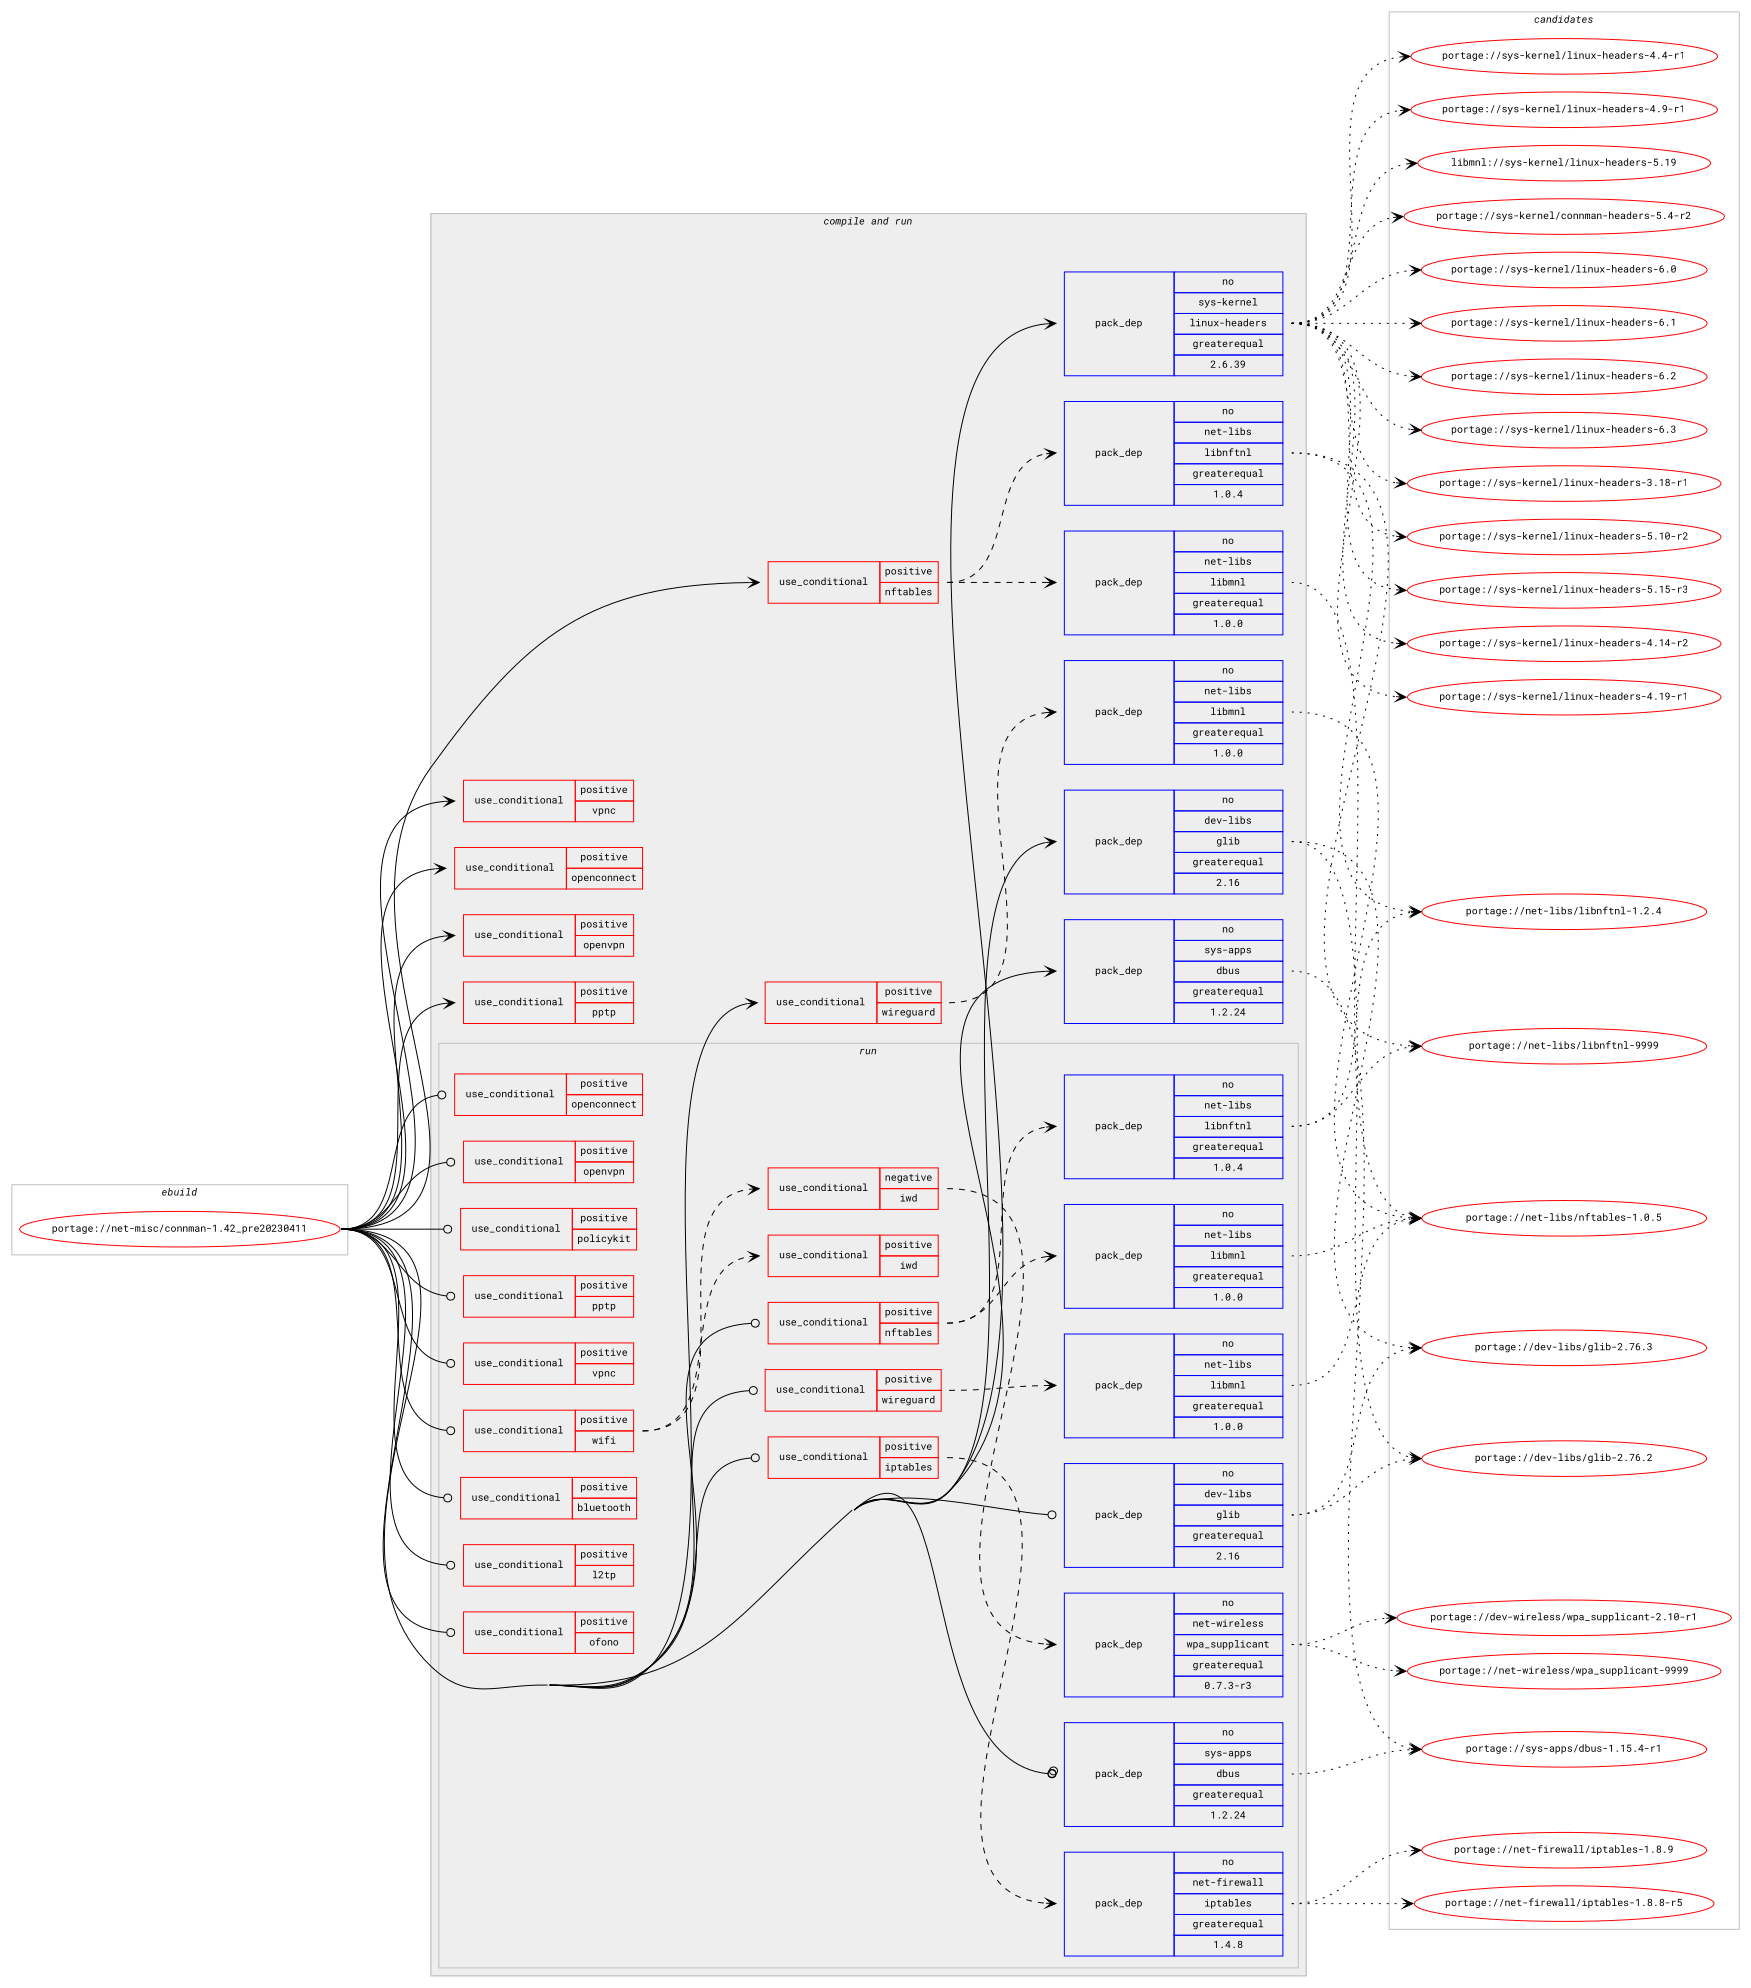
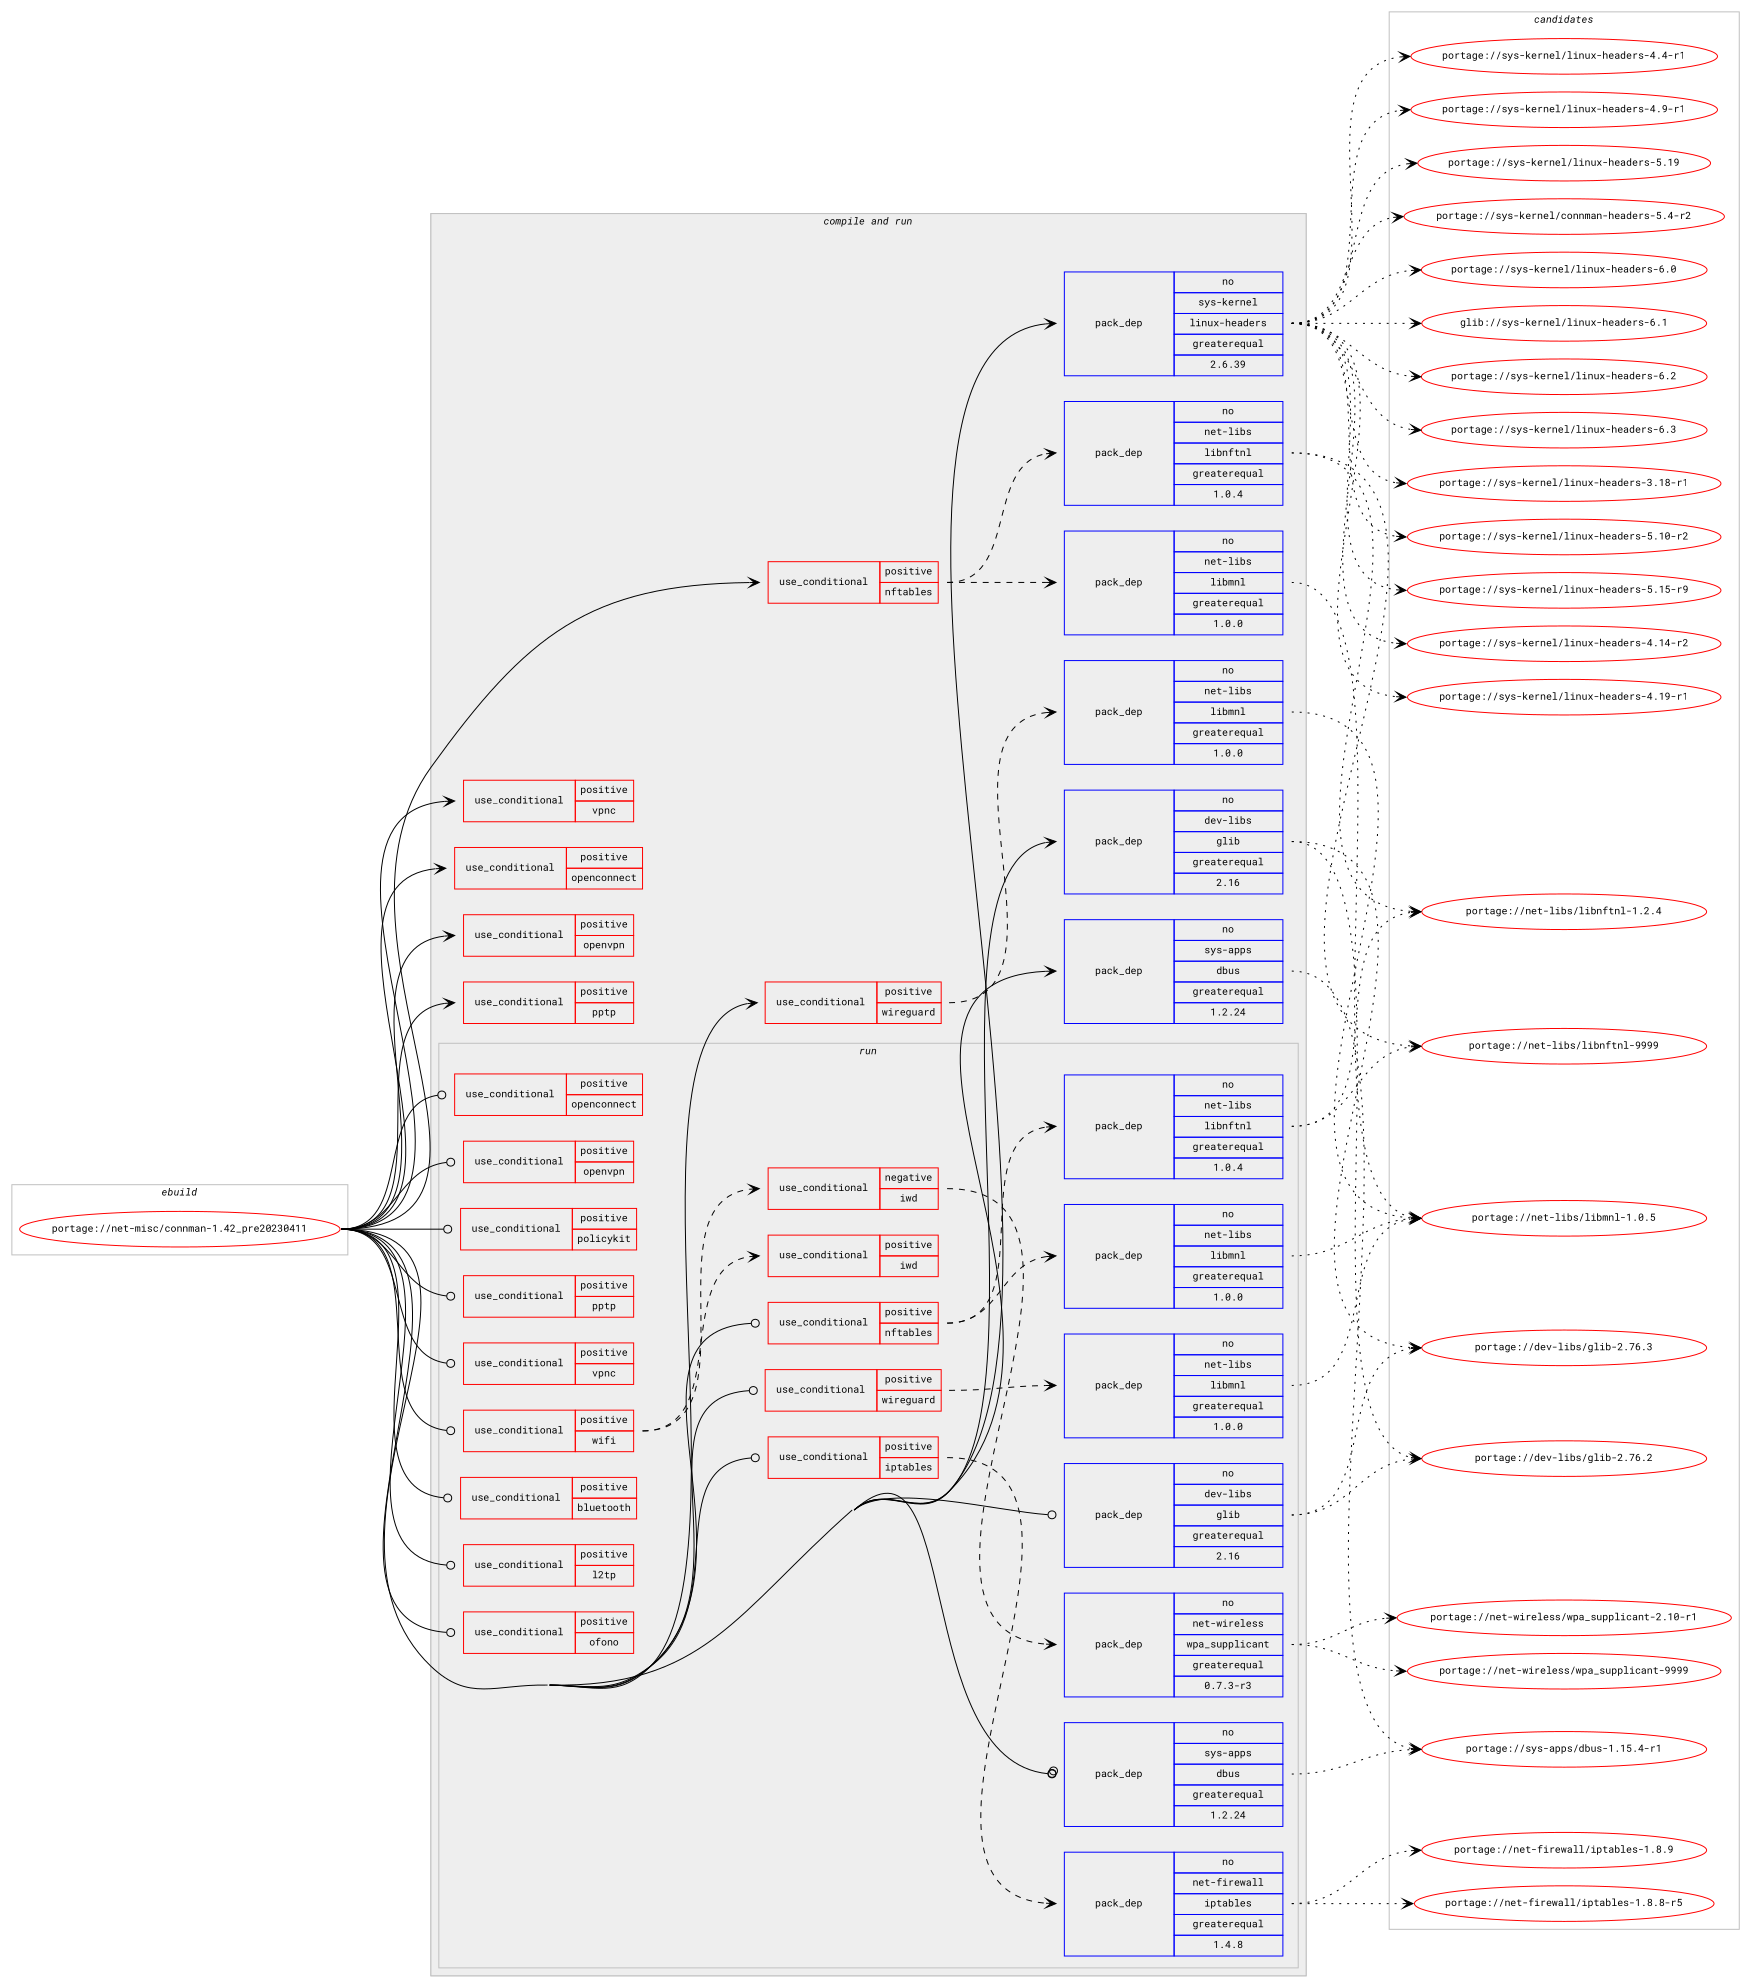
(1564, 163) -> (1564, 163)
(1564, 323) -> (1564, 323)
(1564, 590) -> (1564, 590)
(1564, 1218) -> (1564, 1218)
(1564, 1618) -> (1564, 1618)
